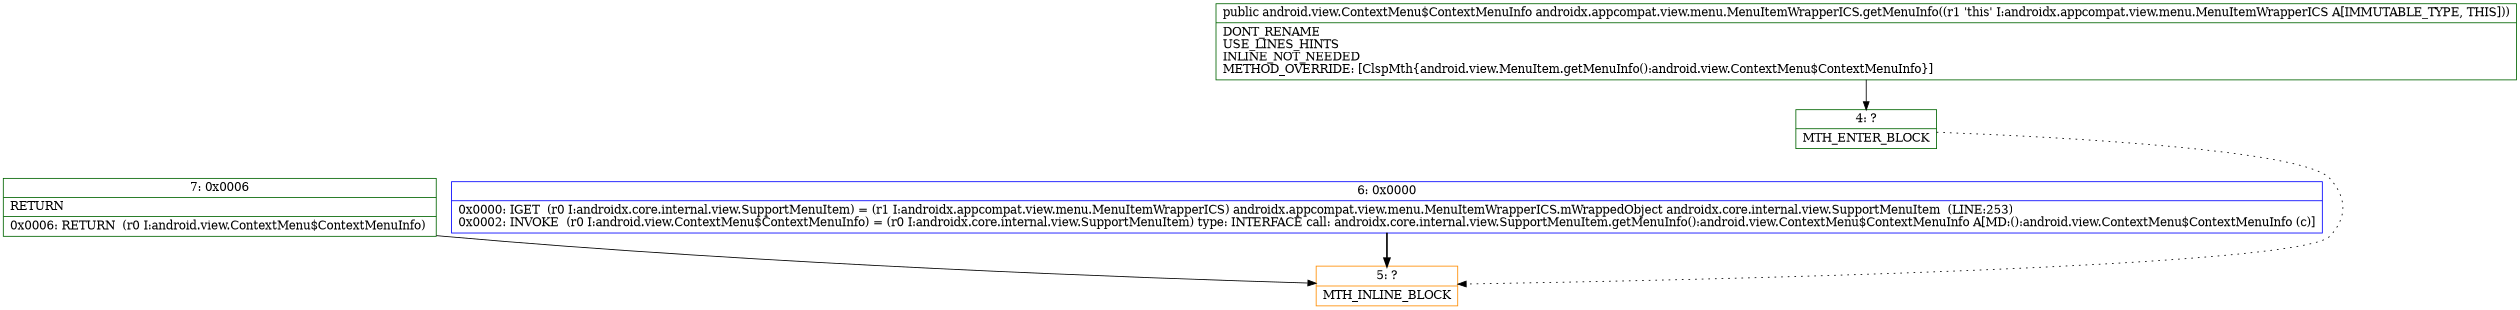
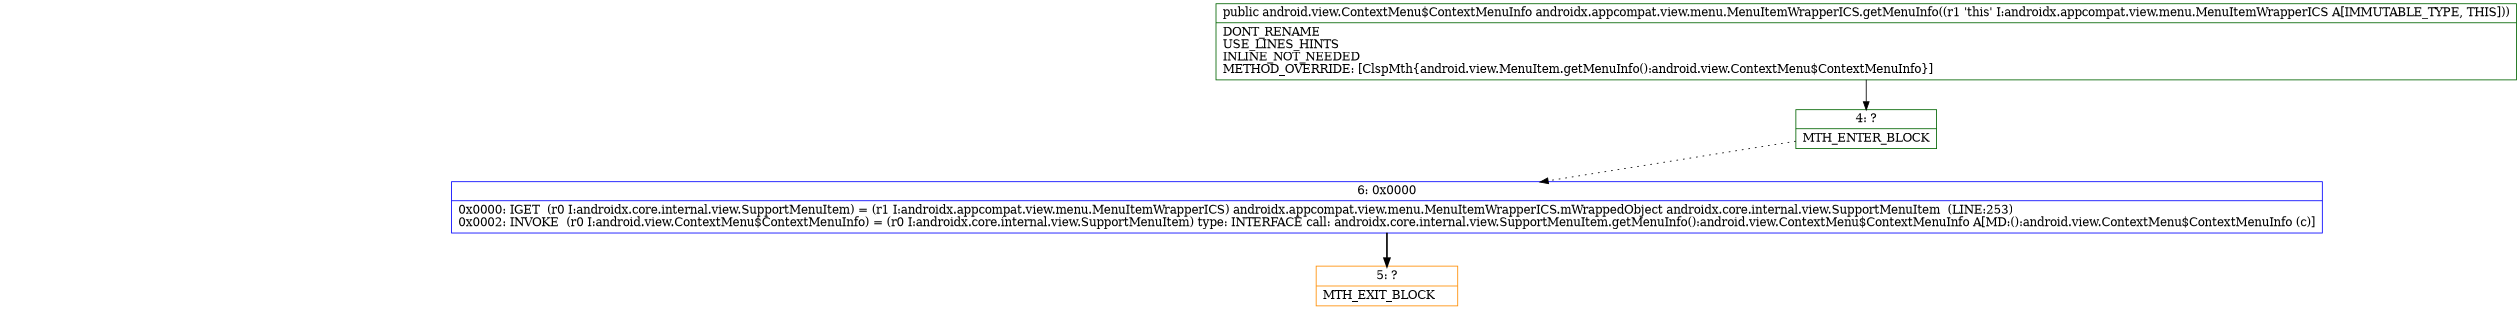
(220, 207) -> none
(2130, 262) -> (1672, 161)
(1387, 296) -> (1379, 296)
